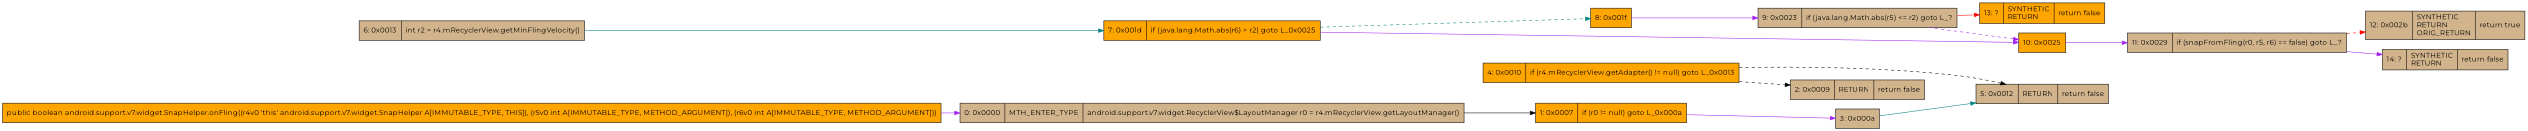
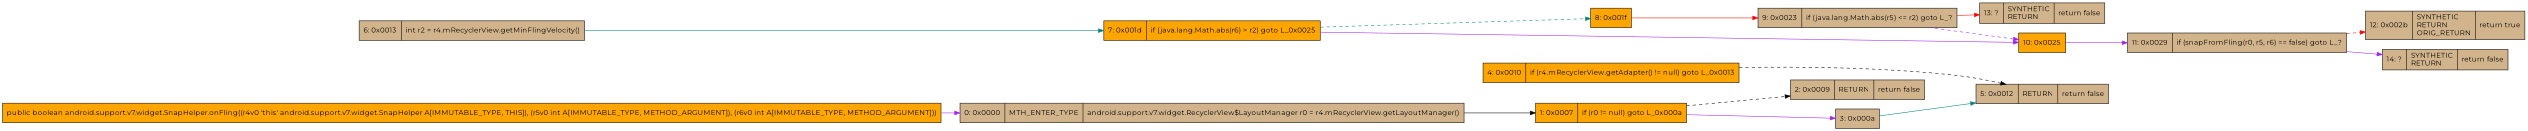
(2042, 13) -> (2042, 13)
(1692, 18) -> (1692, 18)
(1762, 83) -> (1736, 101)
